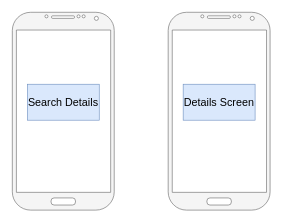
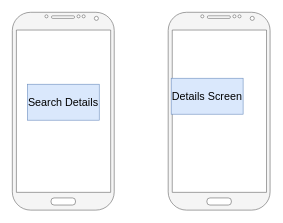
(219, 102) -> (207, 96)
